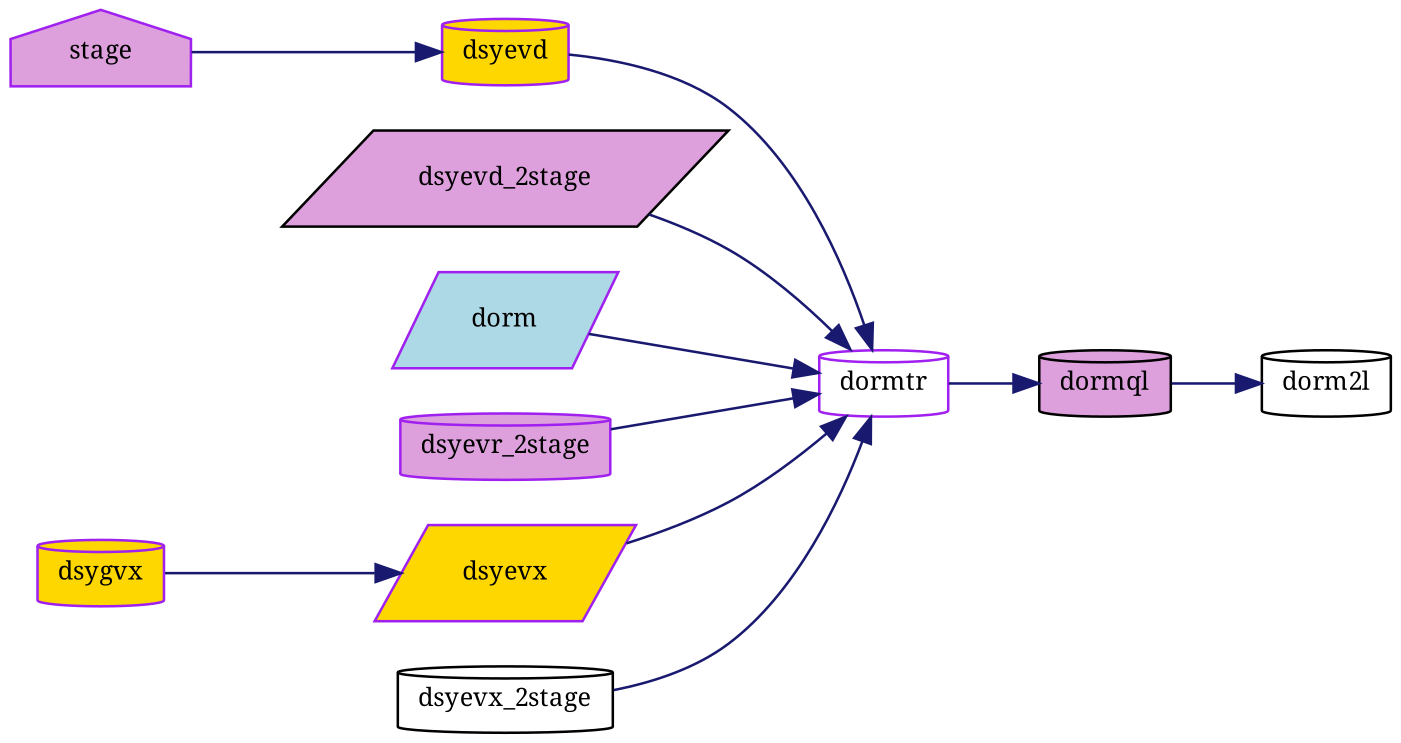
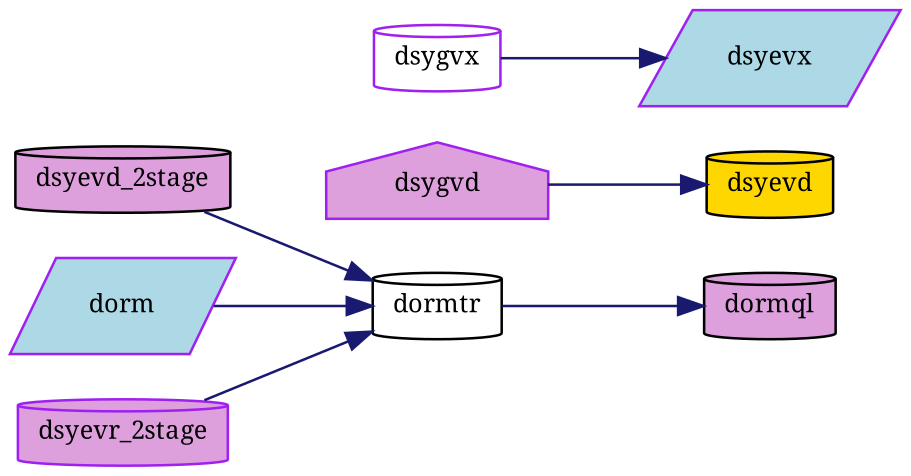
(101, 52) -> (437, 185)
(505, 52) -> (770, 185)
(761, 138) -> none
(505, 179) -> (123, 180)
(884, 383) -> (437, 306)
(1326, 383) -> none
(733, 500) -> none
(101, 573) -> (437, 58)
(505, 573) -> (770, 58)
(505, 700) -> none
